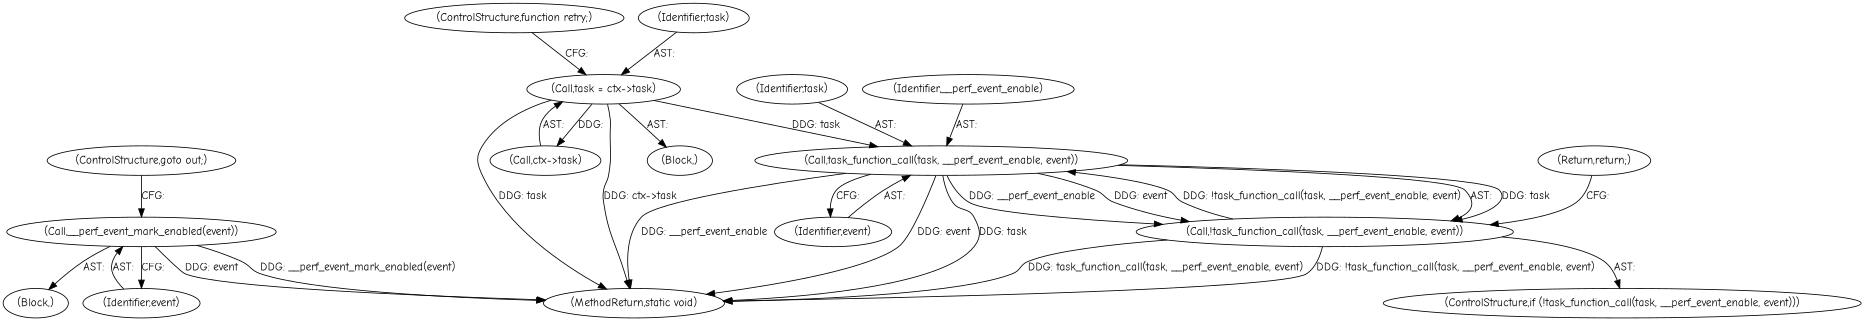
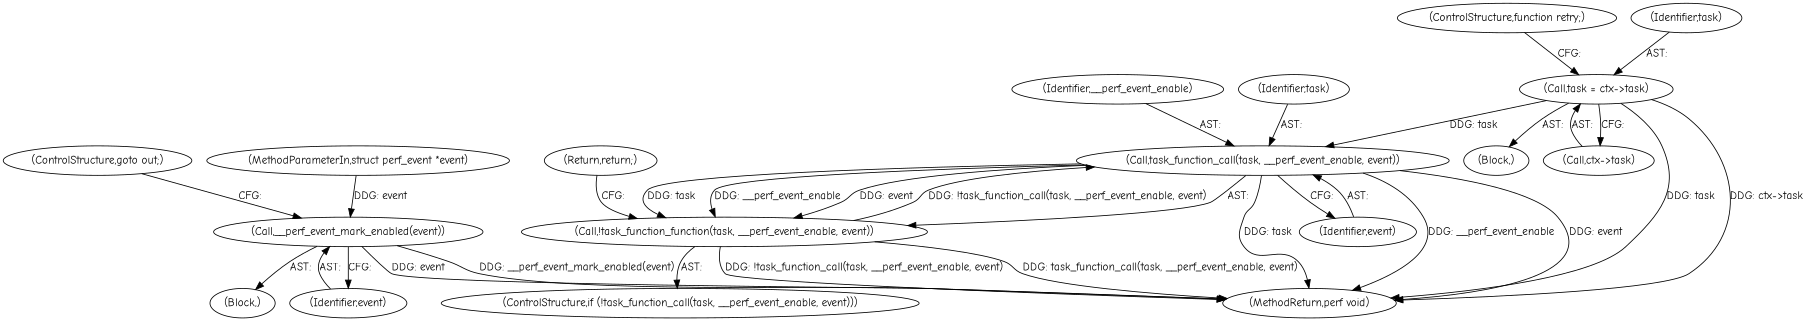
(593, 125) -> (1615, 125)
none -> (358, 161)
(1325, 232) -> (724, 232)
(634, 303) -> (1309, 303)
